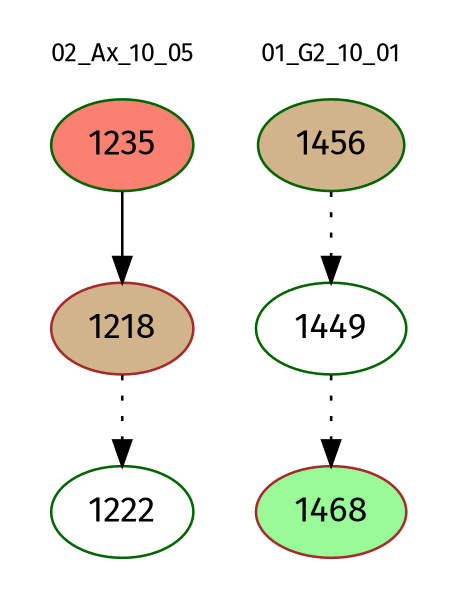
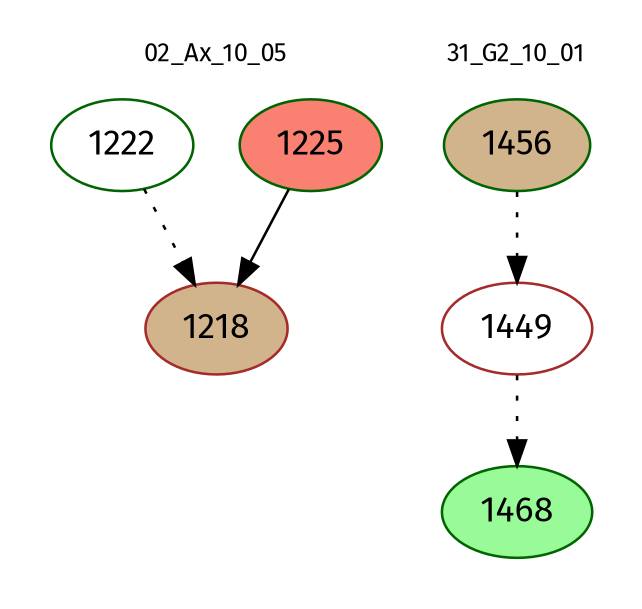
(331, 55) -> (517, 55)
(122, 145) -> (311, 145)
(331, 329) -> (517, 329)
(122, 408) -> (163, 225)
(331, 512) -> (517, 512)
